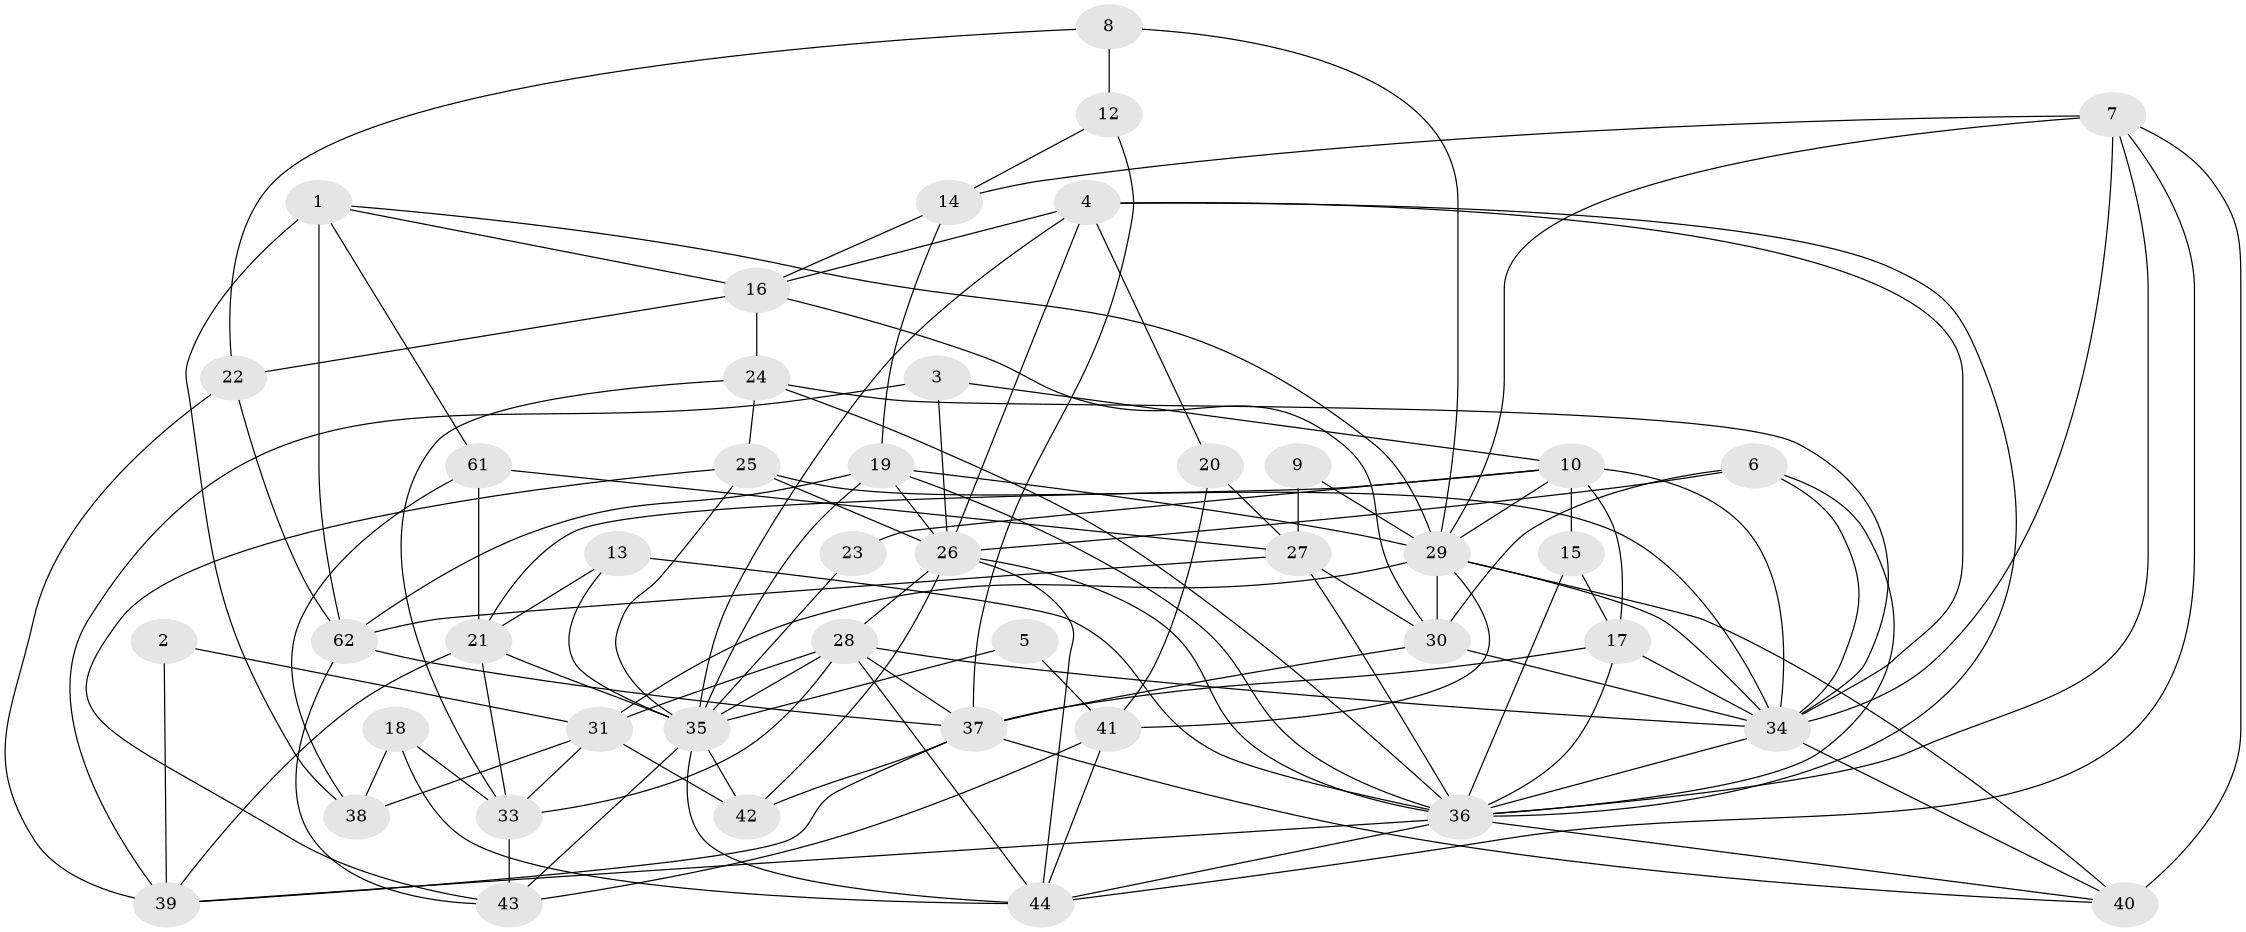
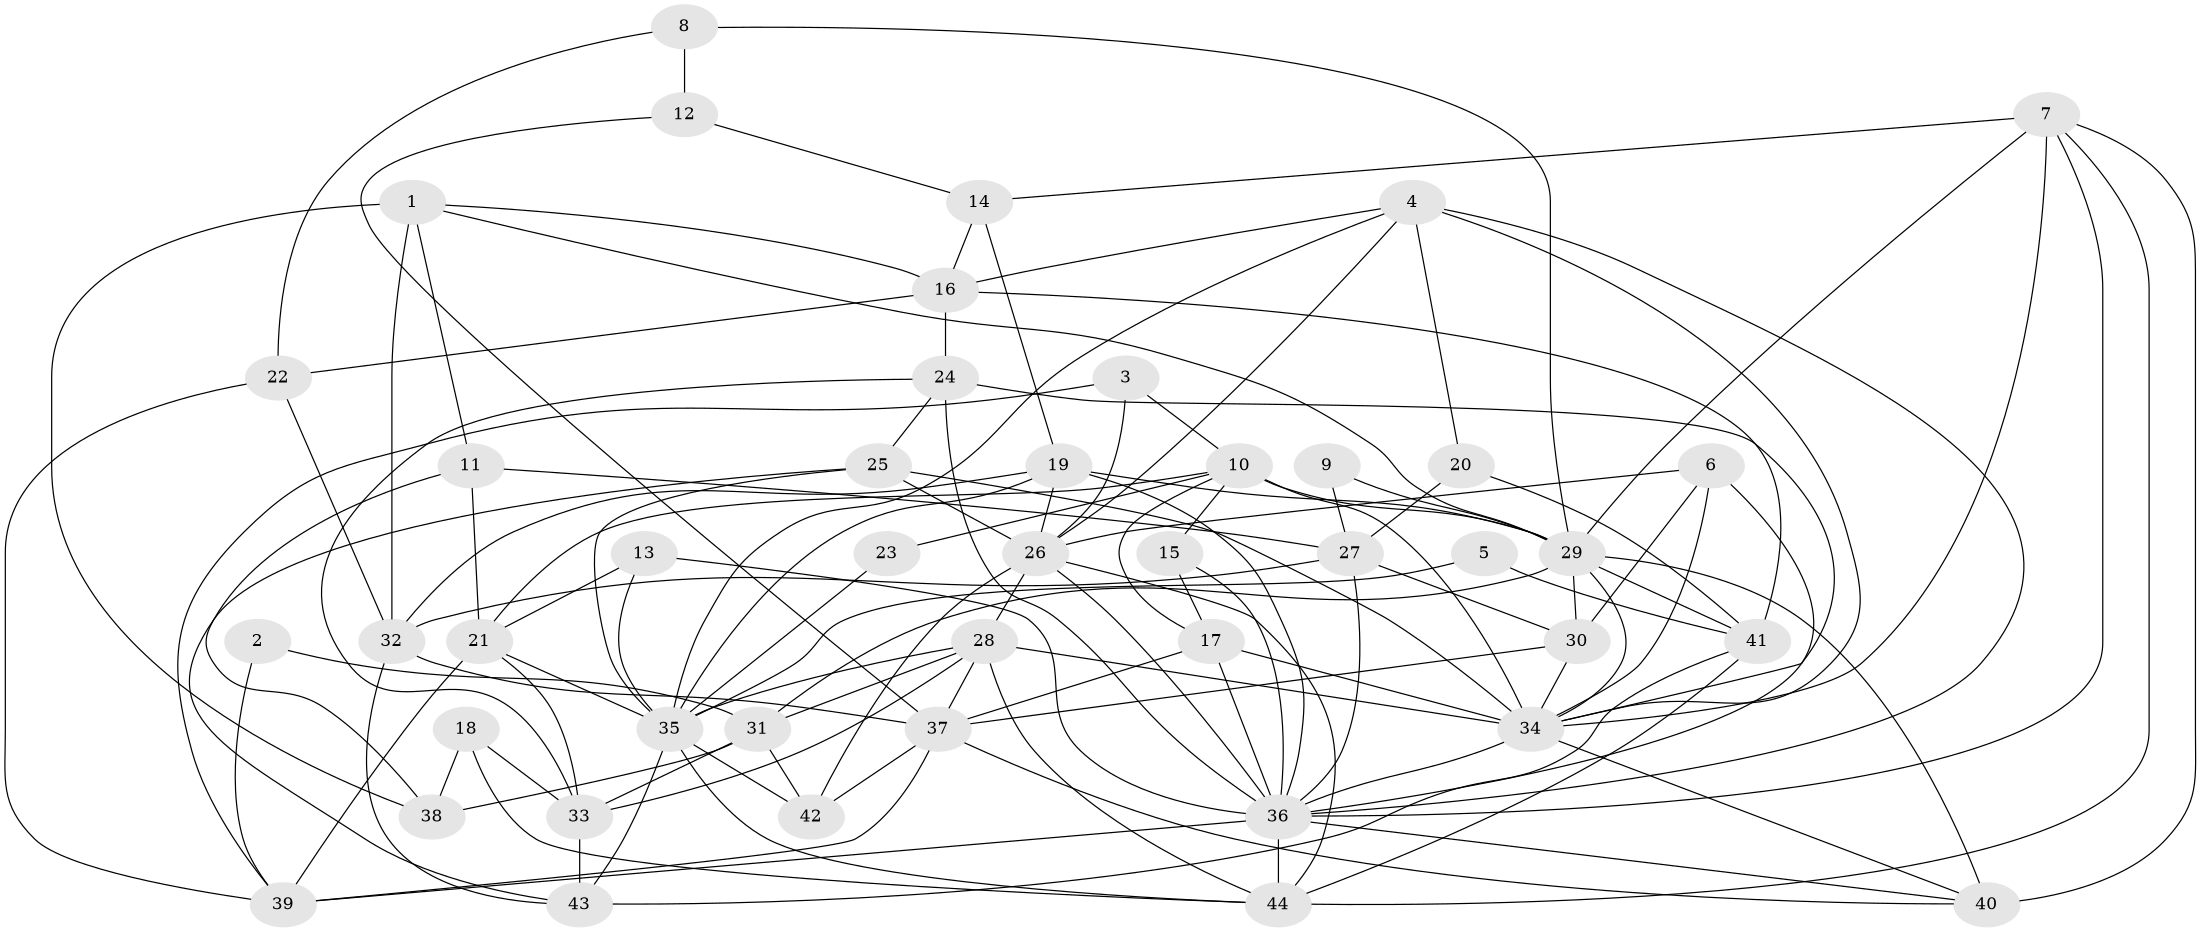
(1028, 378) -> (1469, 338)
(479, 466) -> (471, 466)
(345, 641) -> (392, 641)
